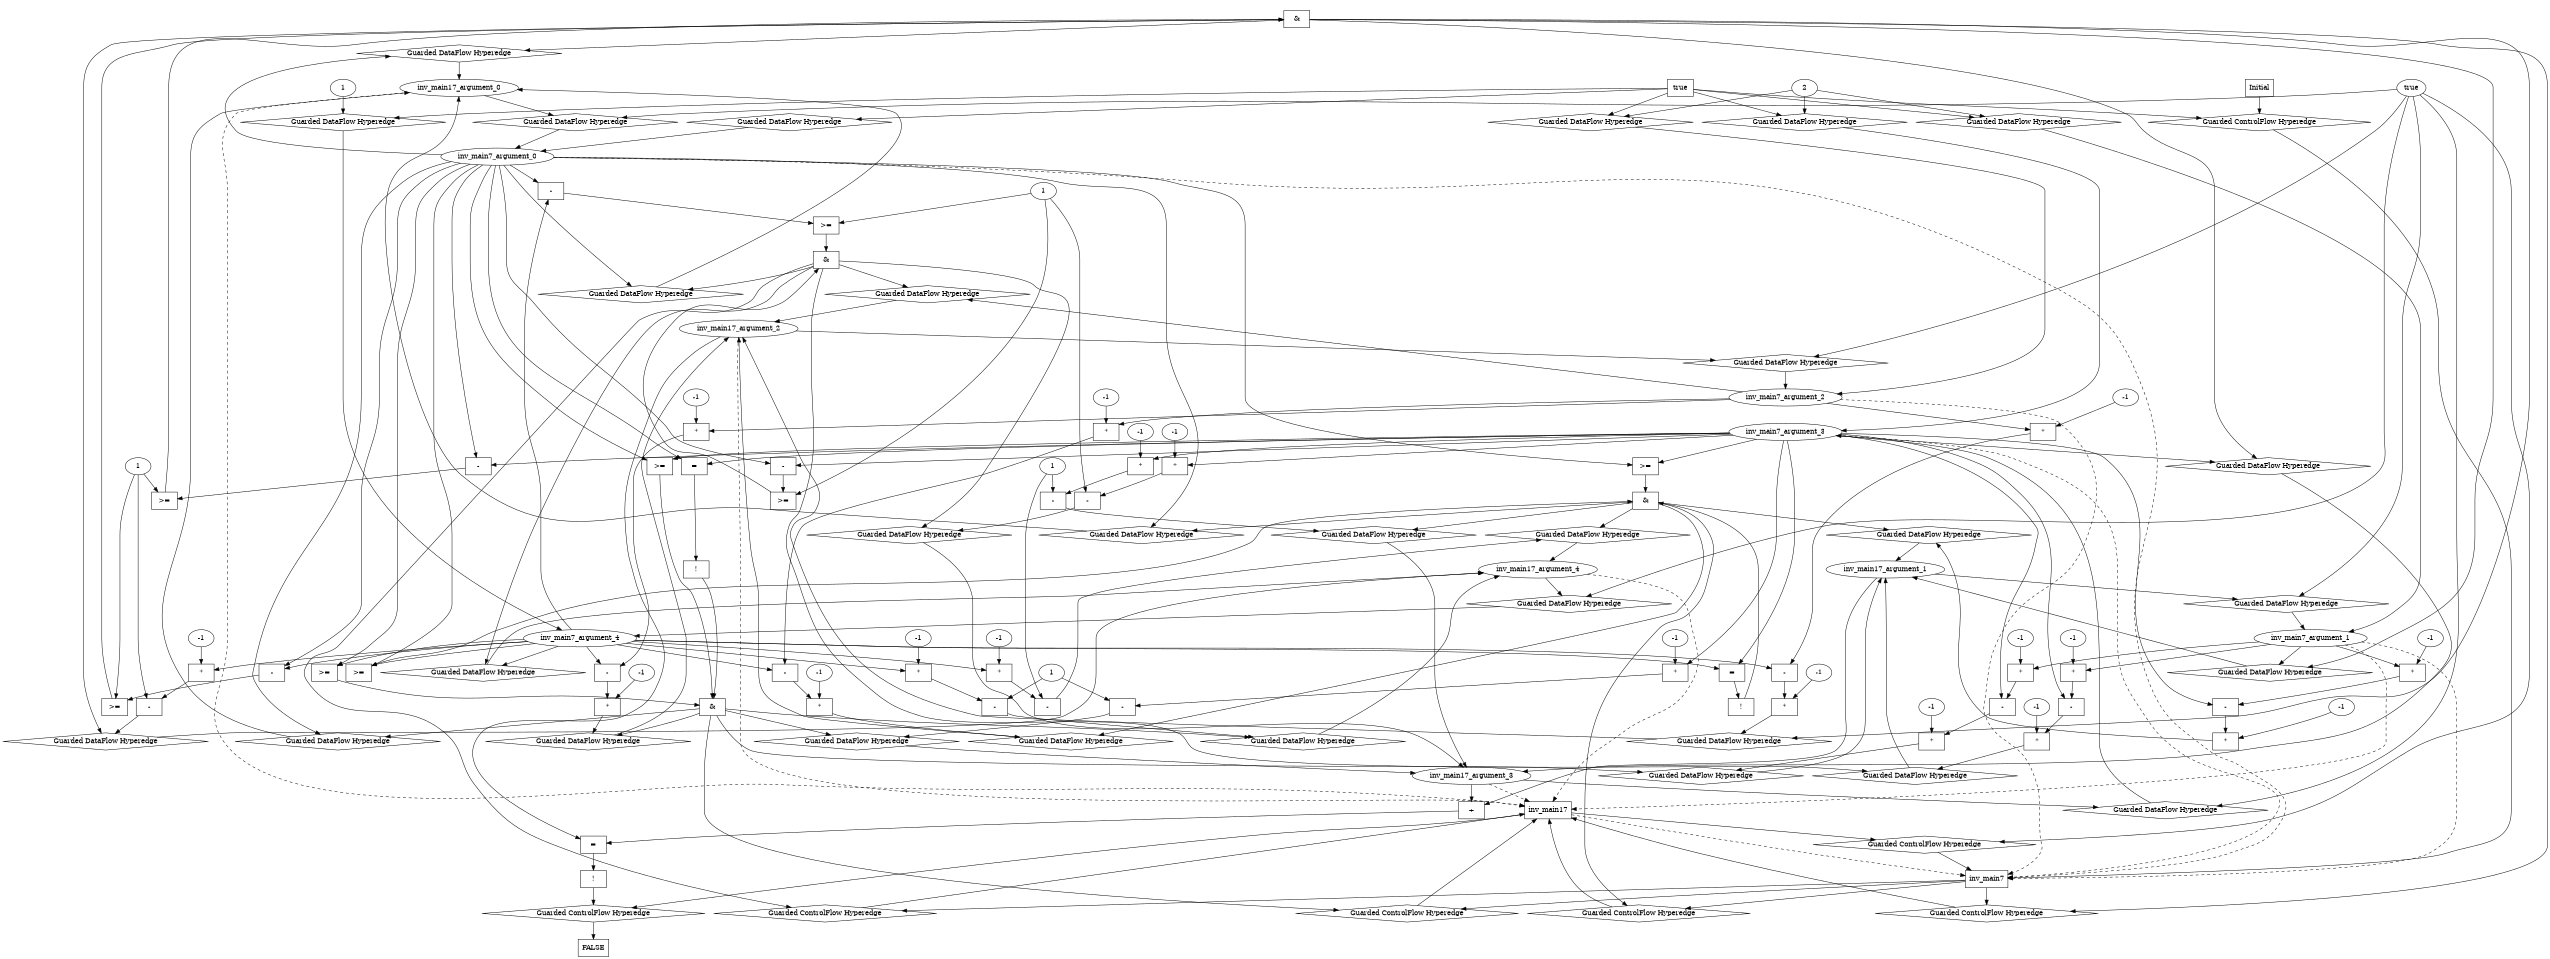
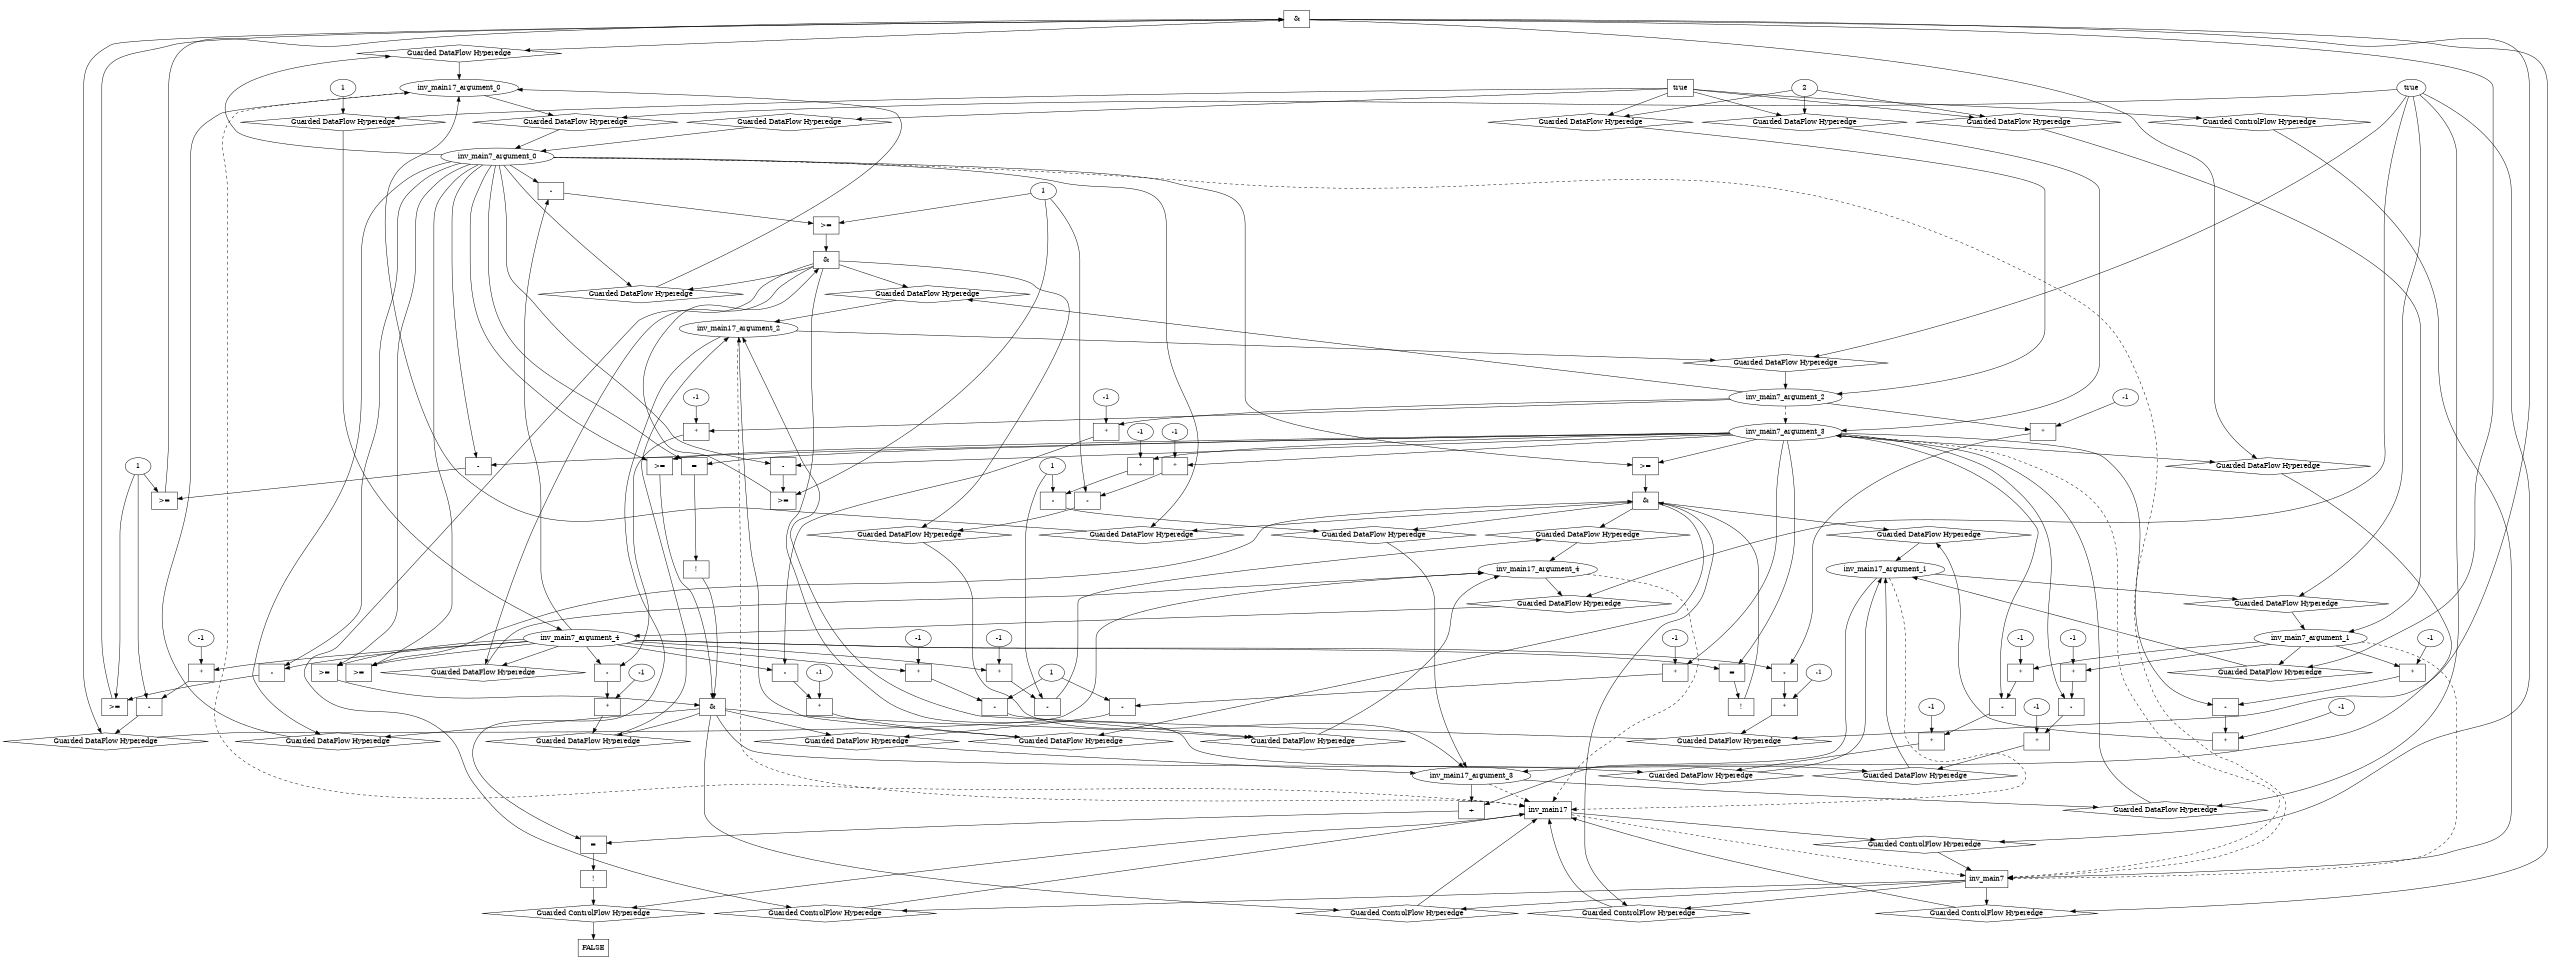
(2259, 88) -> none
(2073, 564) -> (1786, 412)
(2042, 789) -> (1955, 795)
